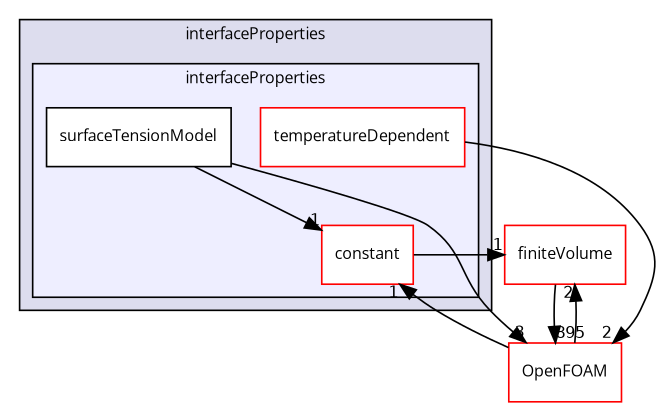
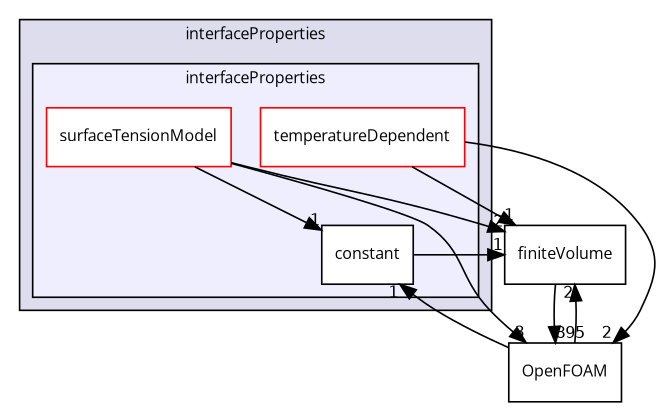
(139, 137) -> (139, 137)
none -> (457, 192)
none -> (393, 200)
(368, 255) -> (368, 255)
(565, 255) -> (565, 255)
(565, 372) -> (565, 372)
